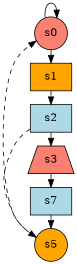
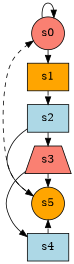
(9, 157) -> (10, 149)
none -> (48, 176)
(51, 201) -> (48, 247)
